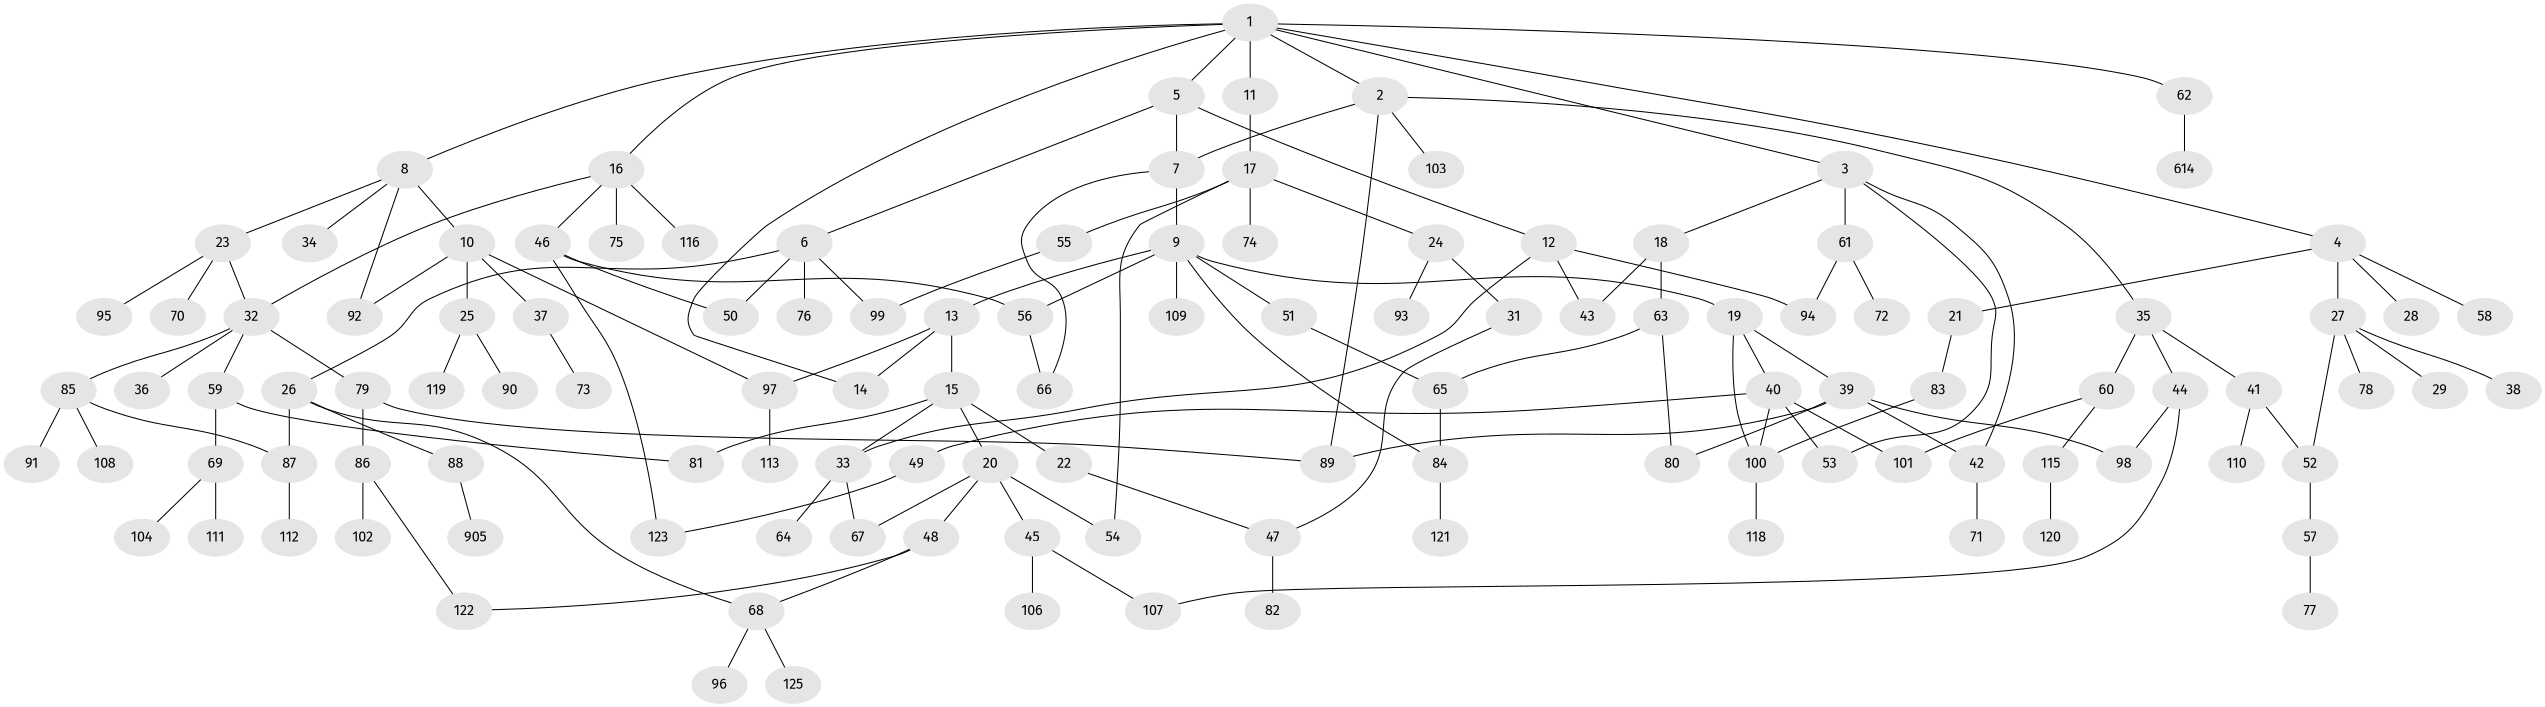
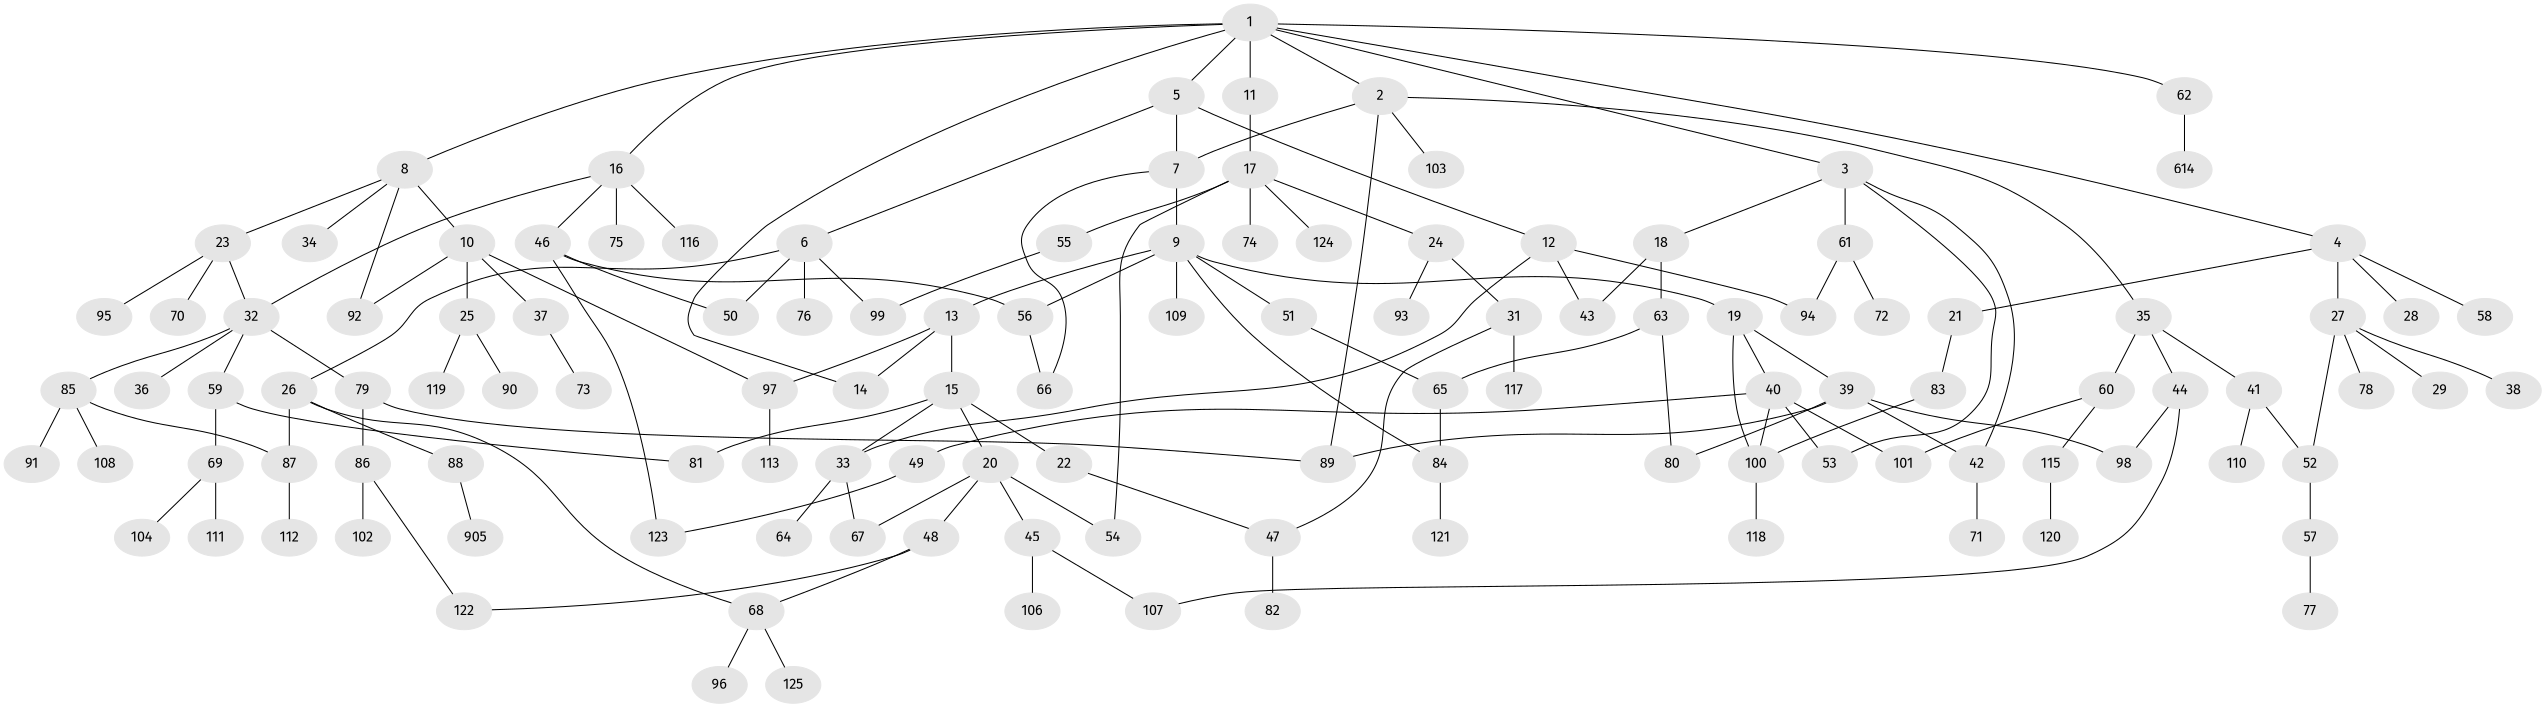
none -> (1324, 243)
none -> (1514, 390)
